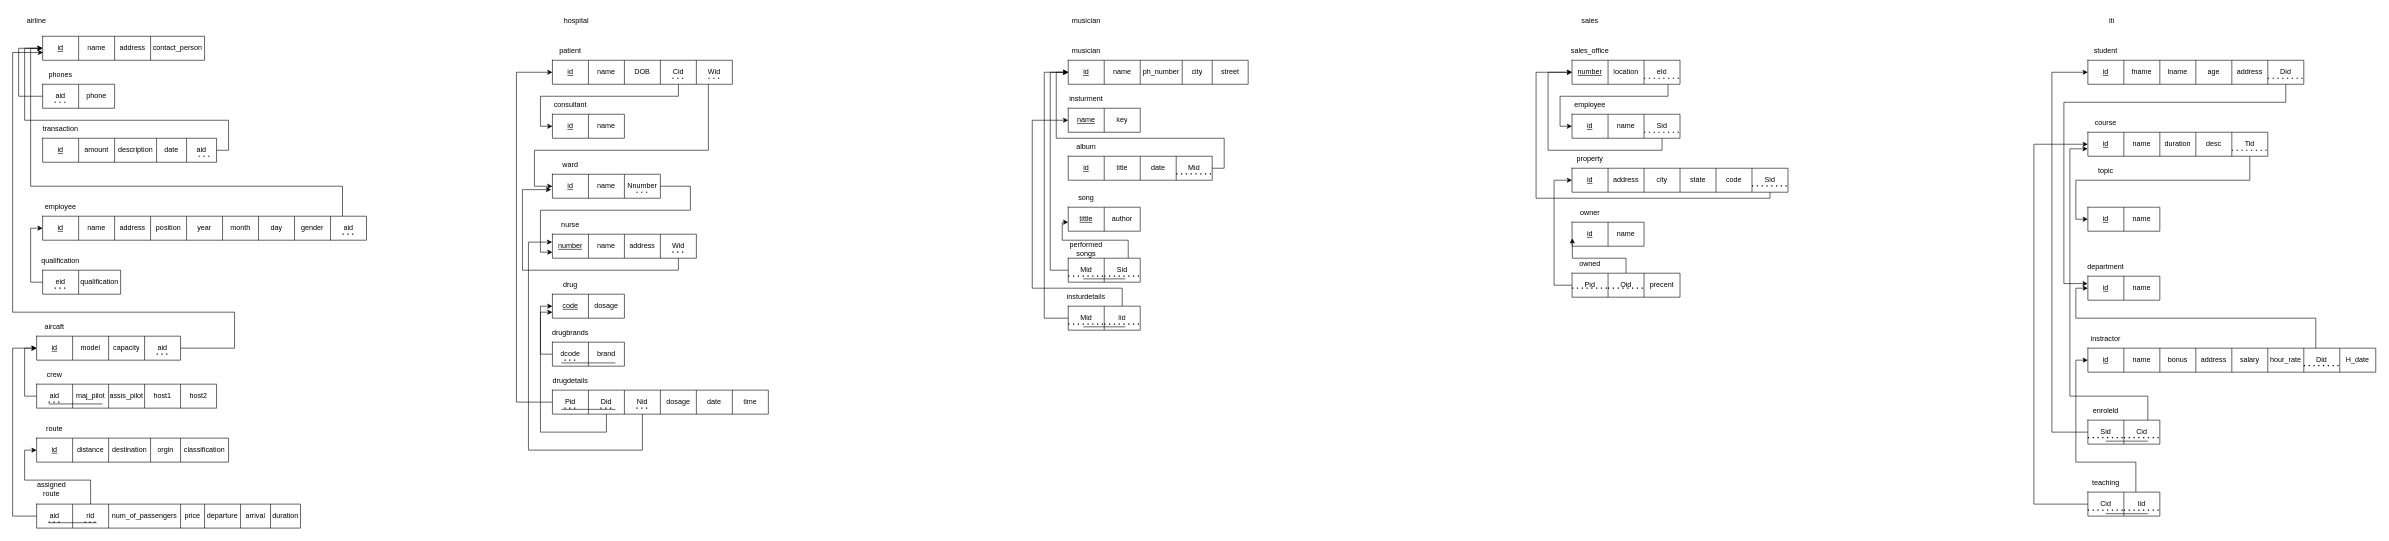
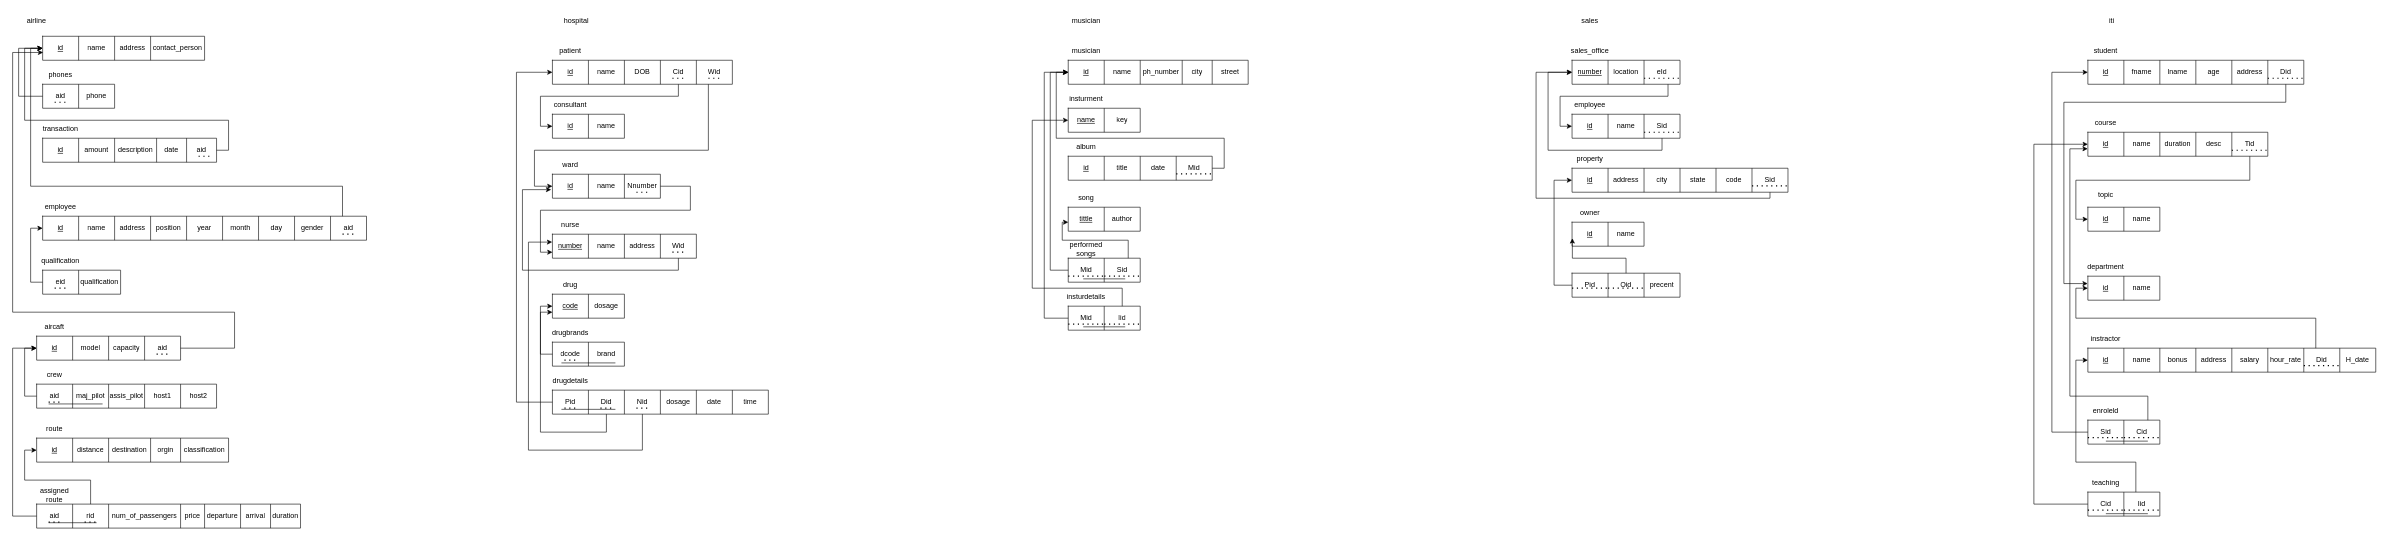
(2106, 171) -> (2106, 195)
(1590, 264) -> none
(51, 489) -> (54, 495)
